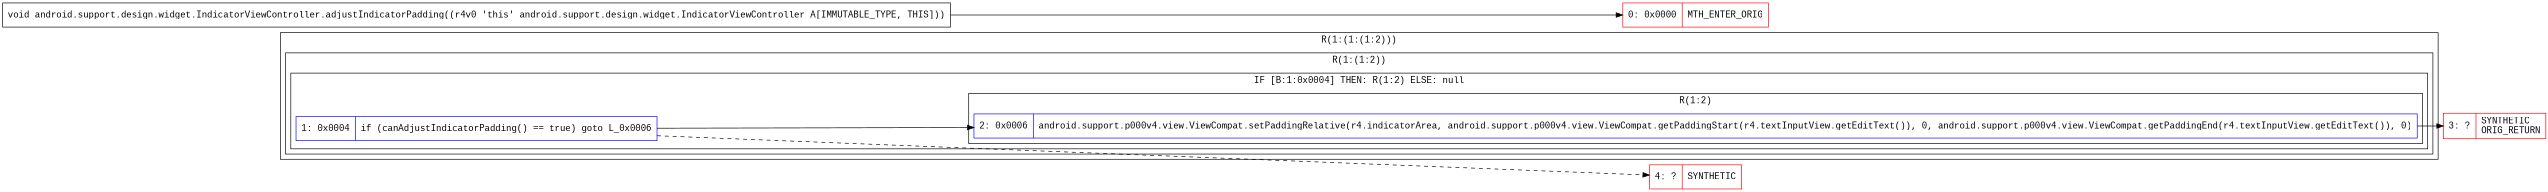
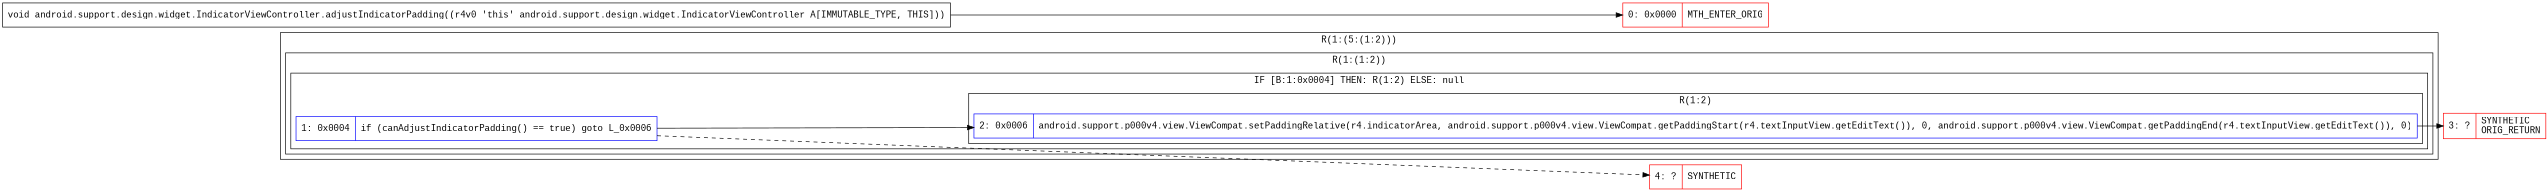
(1359, 40) -> (1359, 40)
